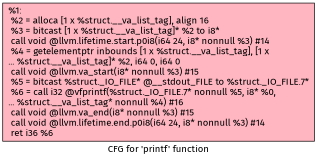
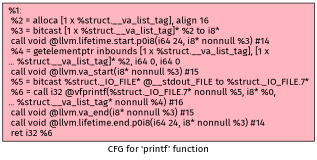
(31, 133) -> (31, 133)
